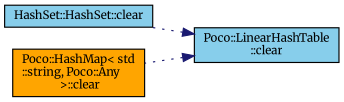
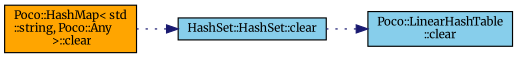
(164, 60) -> (151, 29)
